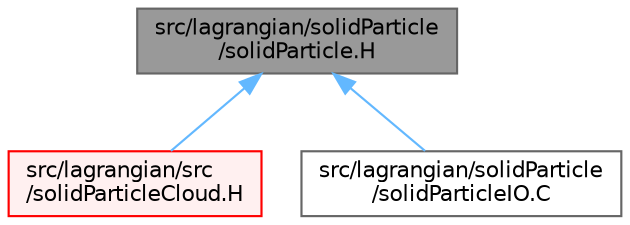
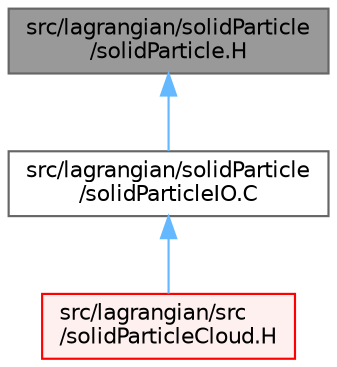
(208, 120) -> (169, 266)
